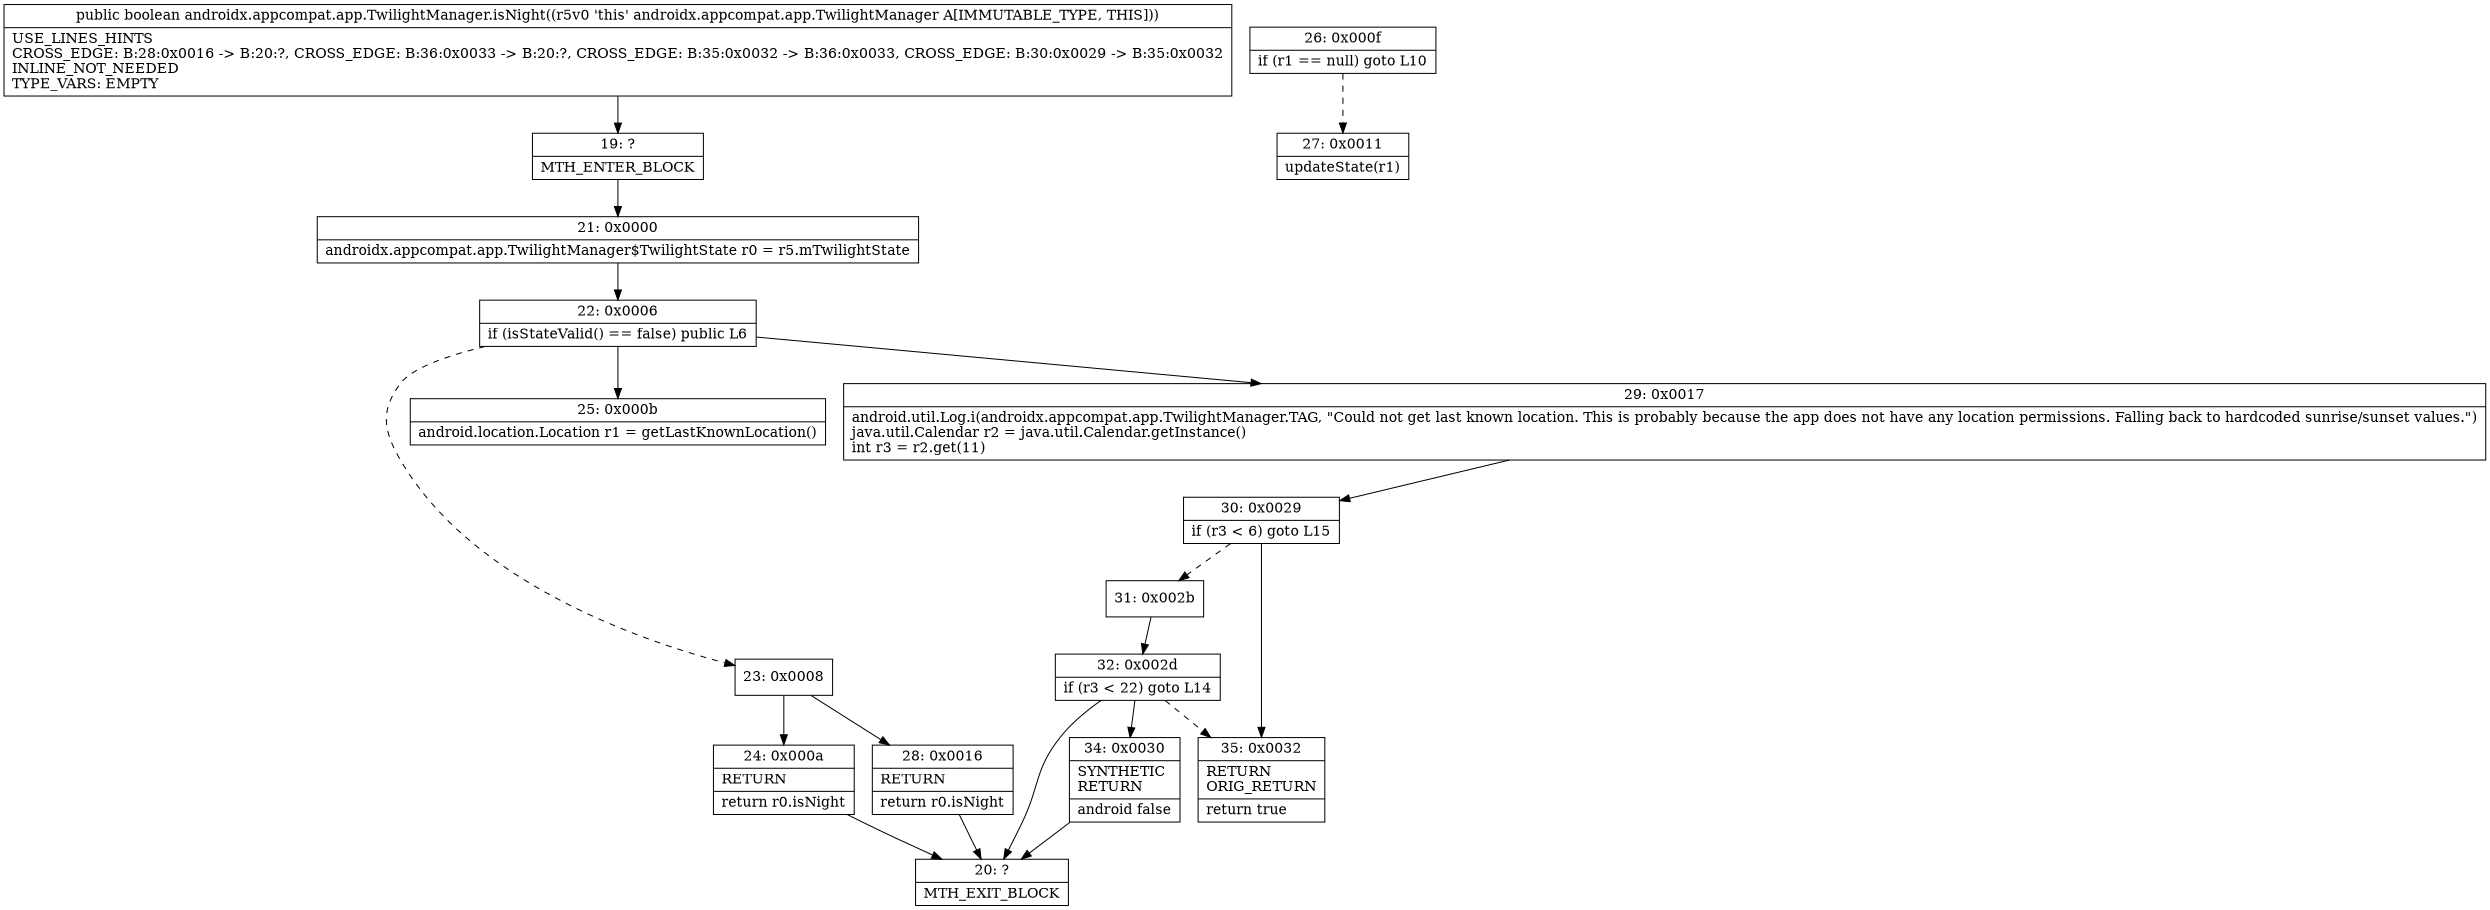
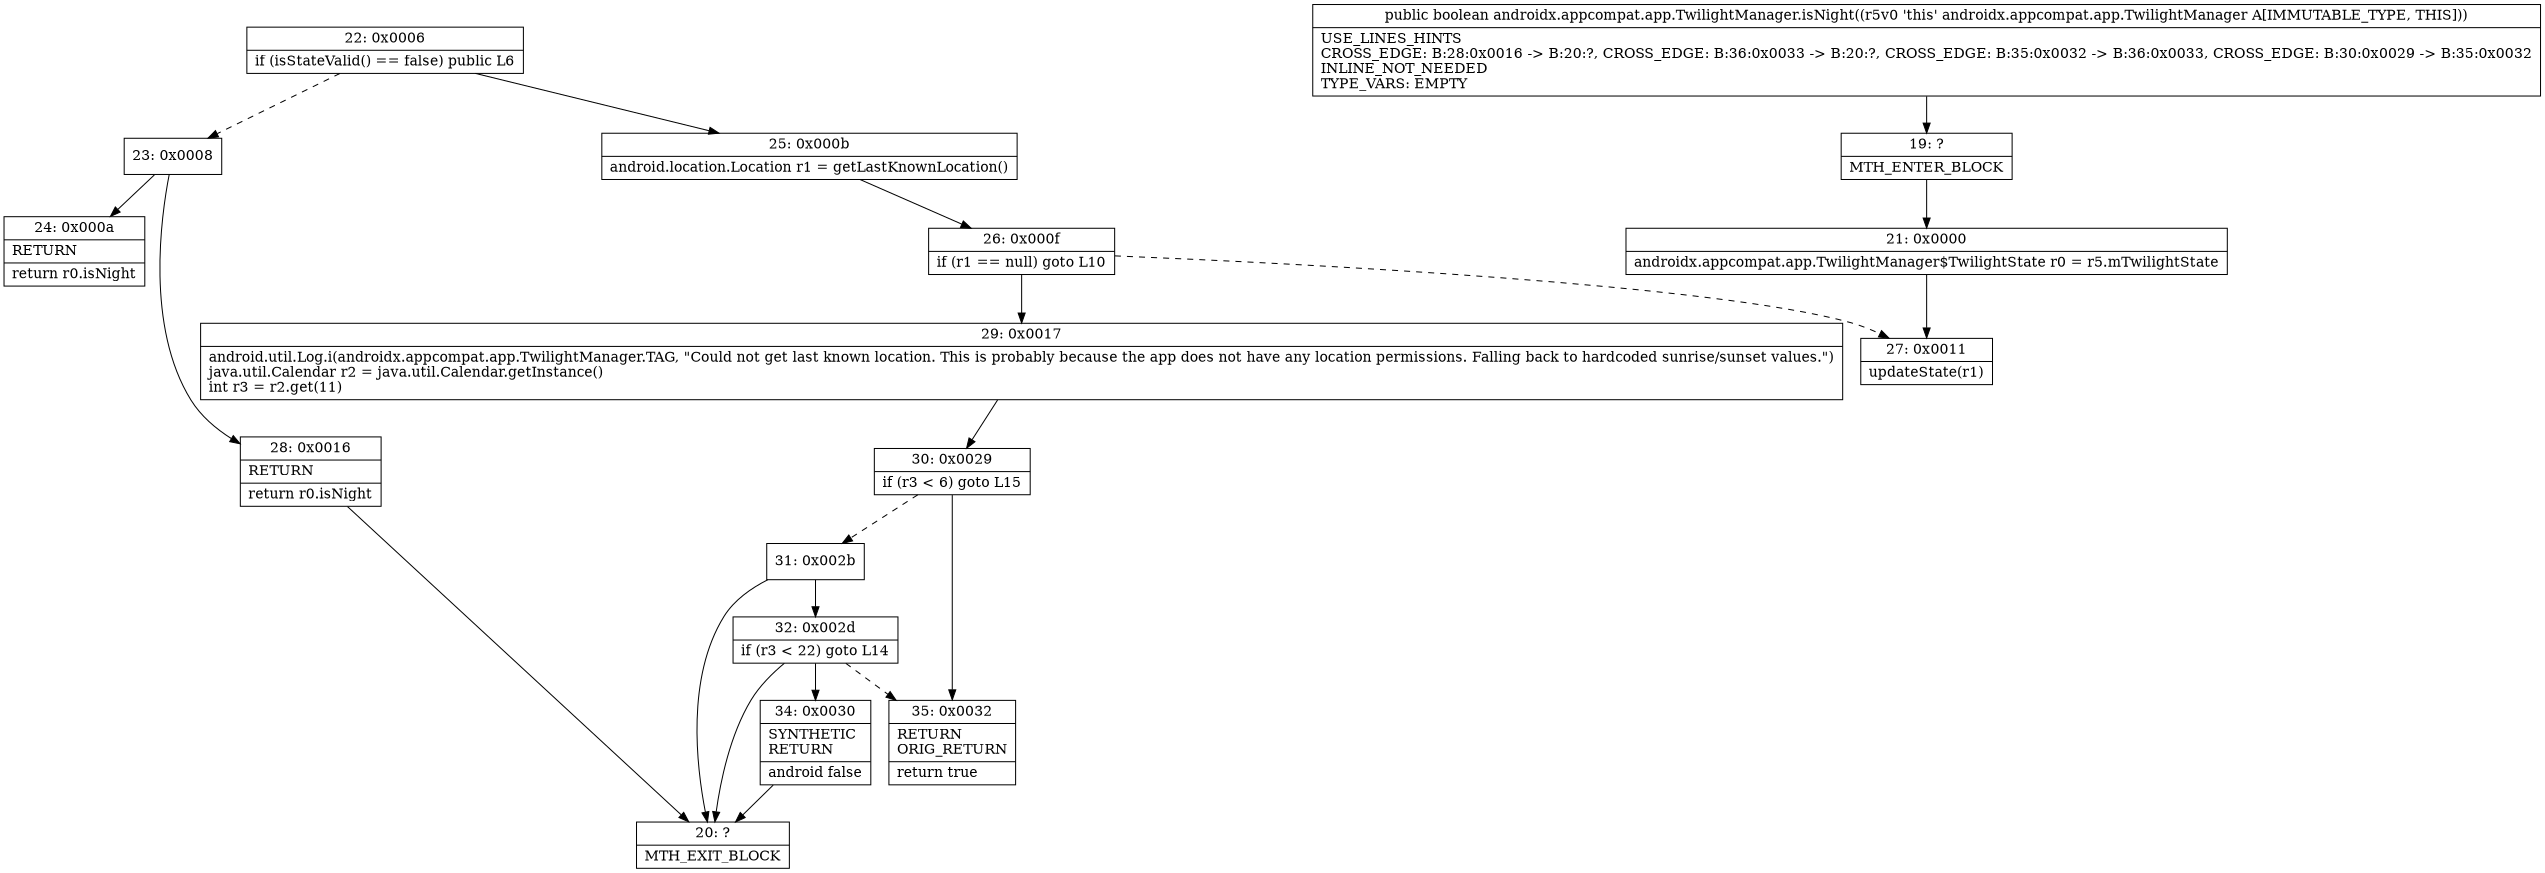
none -> (911, 202)
(618, 276) -> (1927, 301)
(1004, 360) -> (1022, 294)
(890, 835) -> (701, 684)
